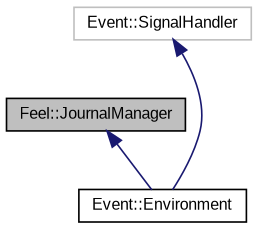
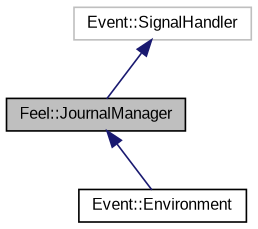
(201, 123) -> (124, 76)
